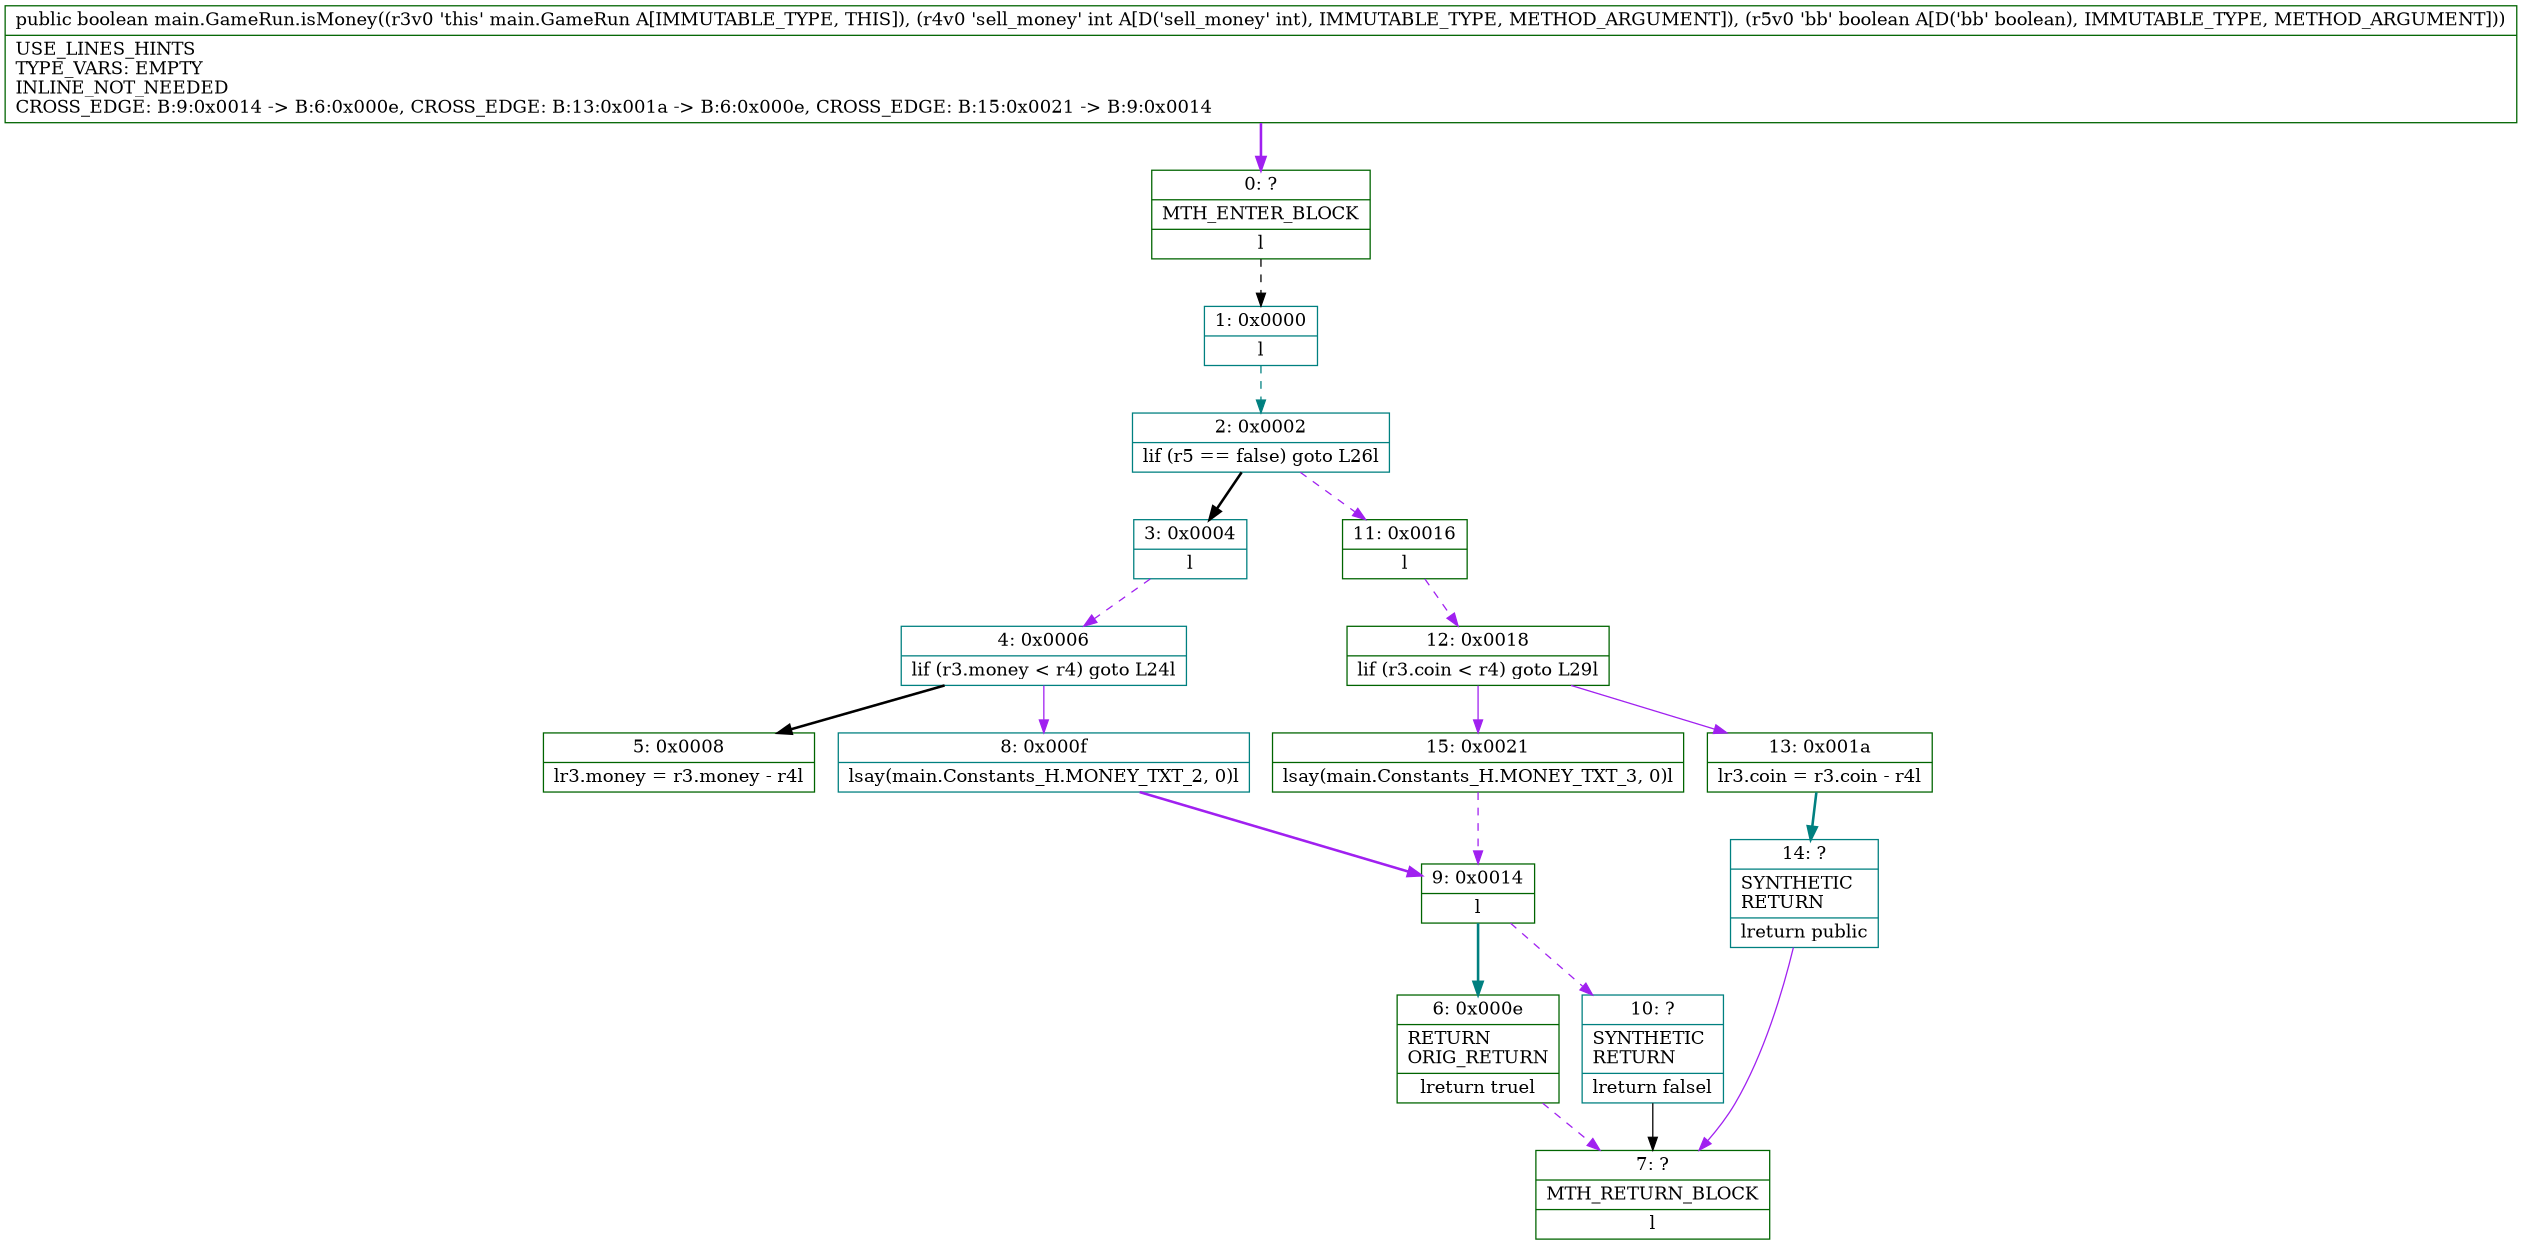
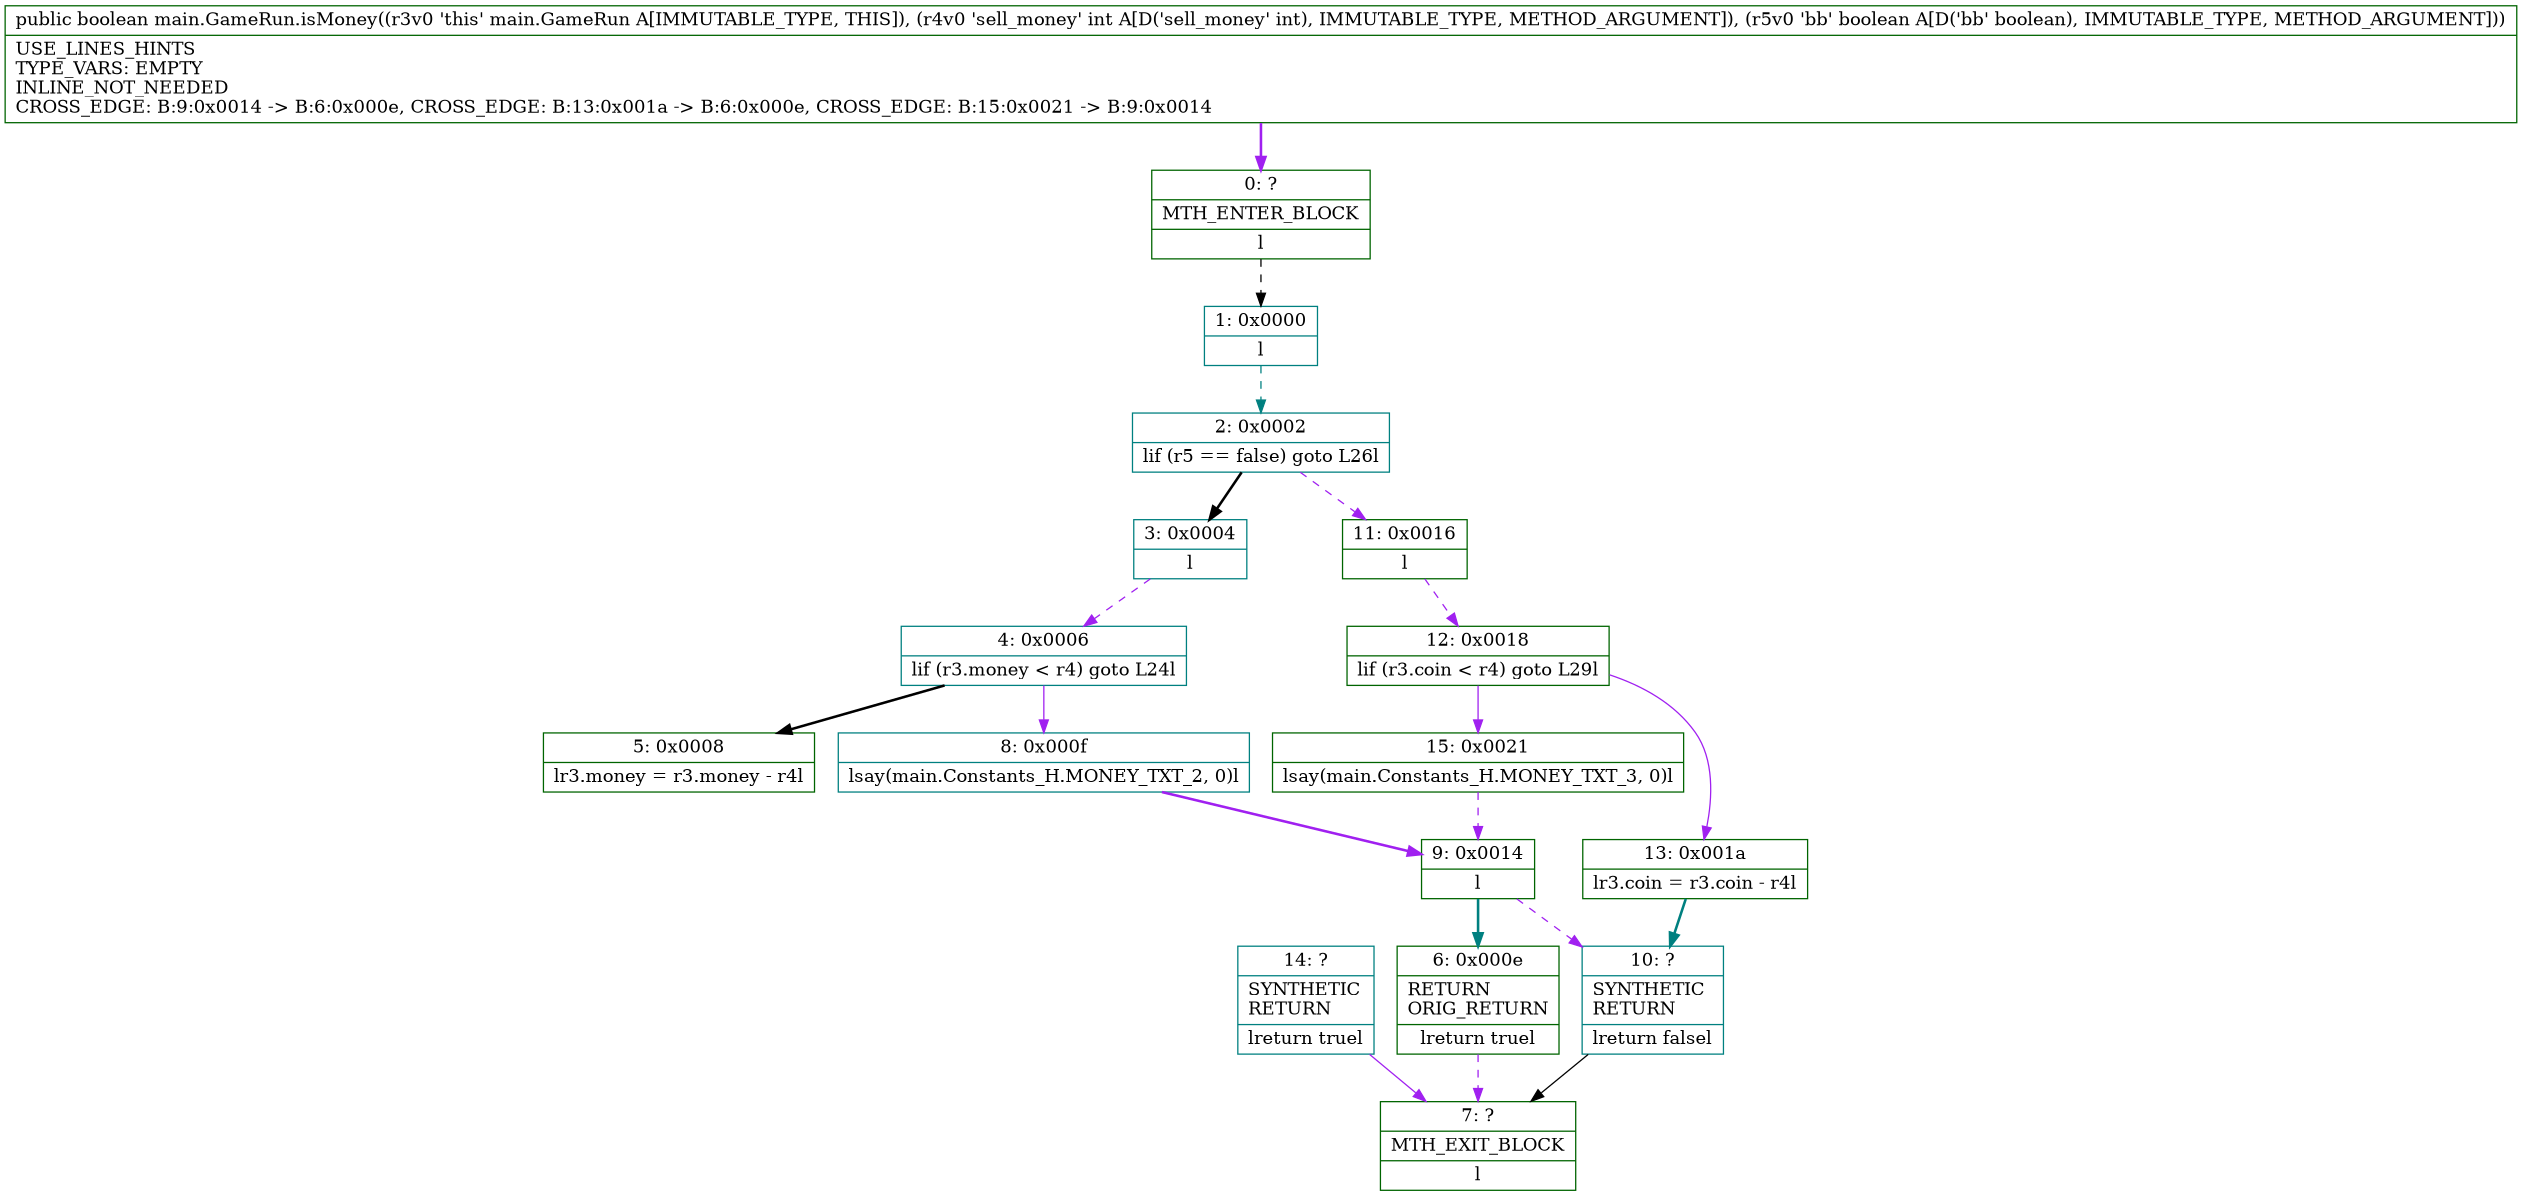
(1814, 809) -> (1680, 916)
(1804, 932) -> (1306, 1039)
(1653, 1194) -> (1478, 1145)
